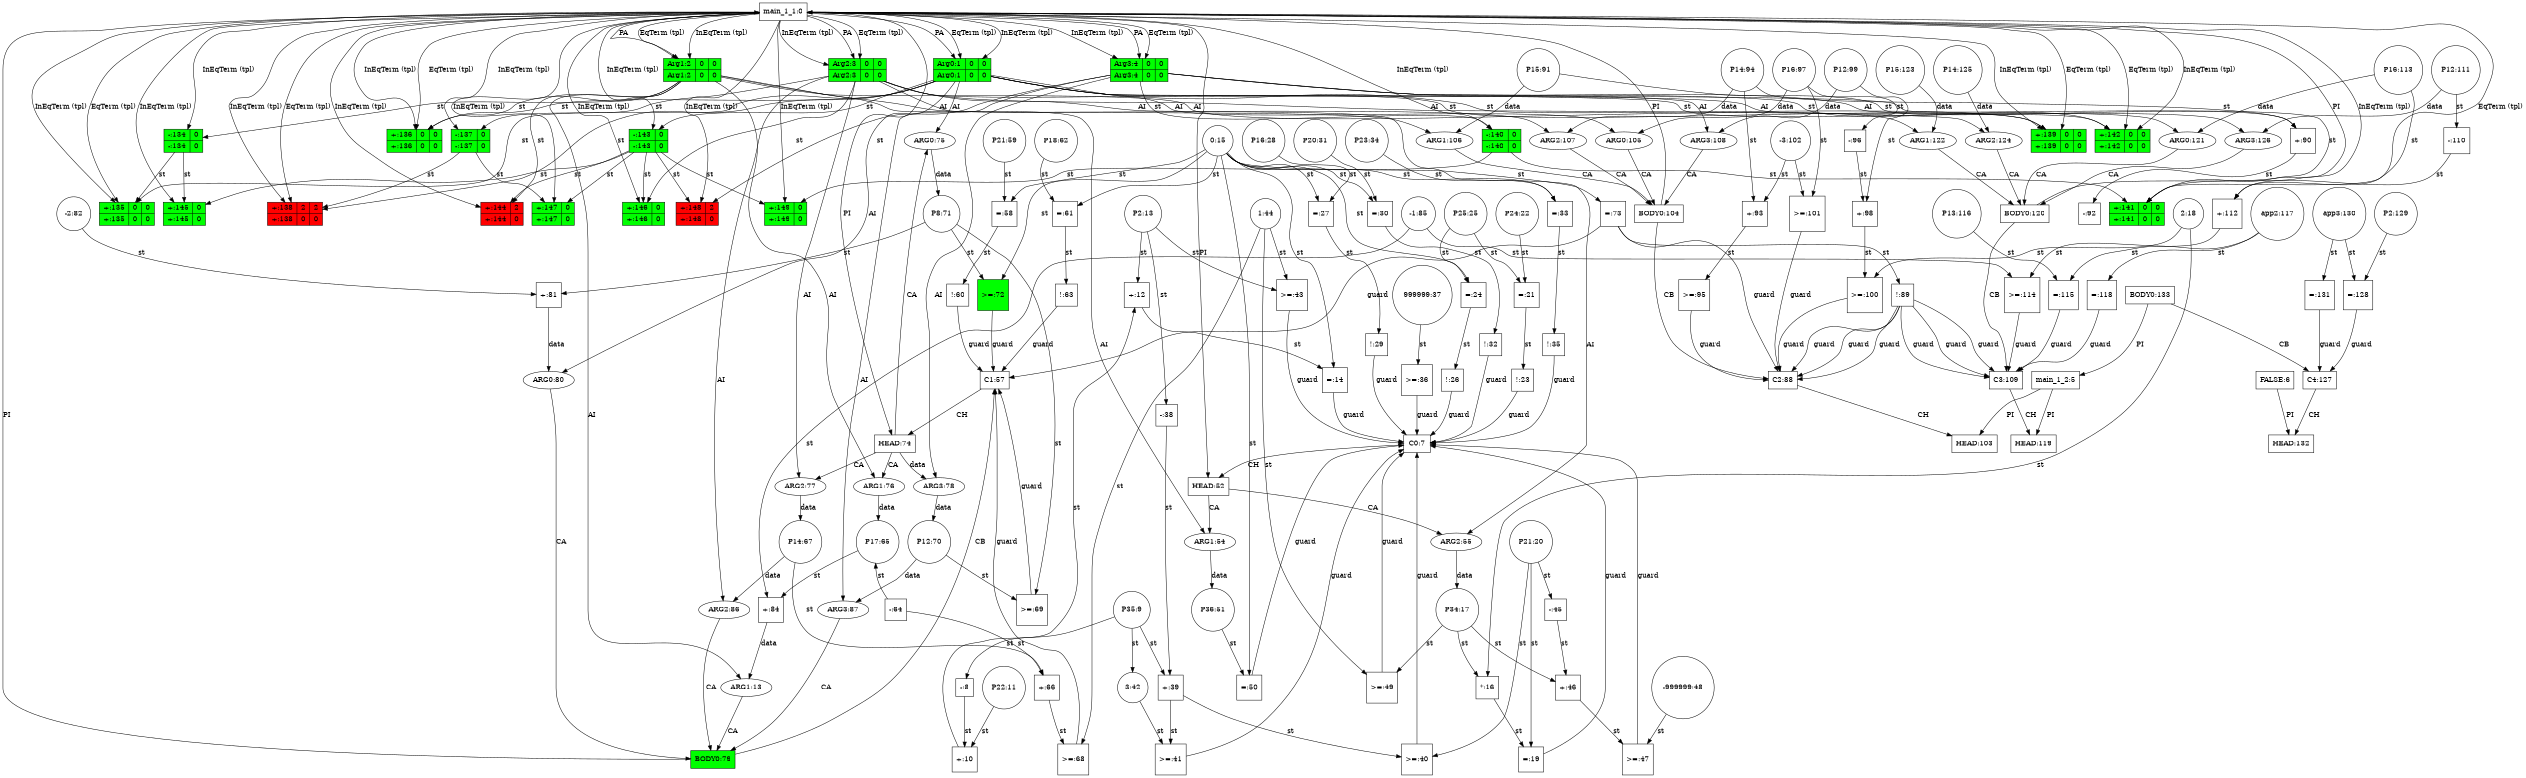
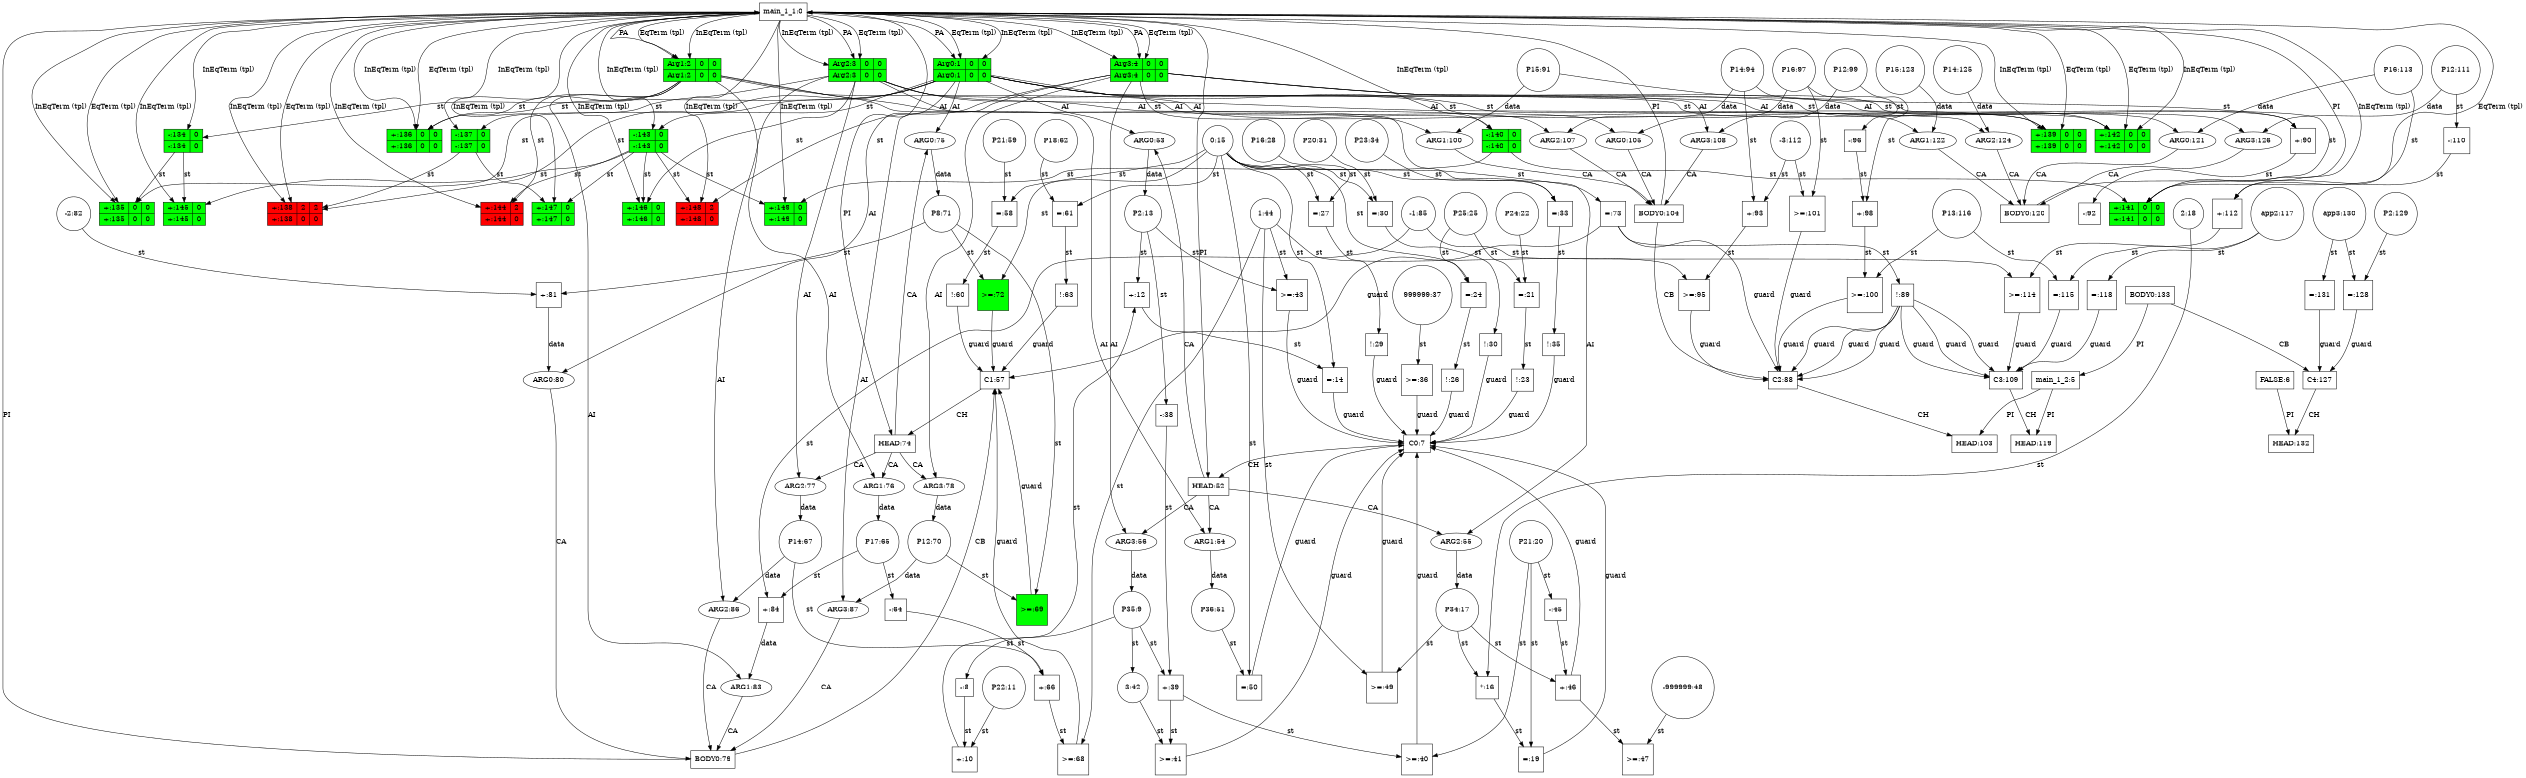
none -> (1150, 141)
(1445, 141) -> (1445, 141)
(1791, 141) -> (1791, 141)
(2031, 251) -> (1909, 252)
none -> (1466, 260)
(1985, 293) -> none
(1491, 345) -> (1491, 345)
(918, 465) -> (918, 465)
(1638, 506) -> (1561, 527)
none -> (1131, 542)
(879, 584) -> (887, 578)
(1032, 610) -> (1032, 610)
(746, 688) -> (746, 688)
(713, 759) -> (713, 759)
